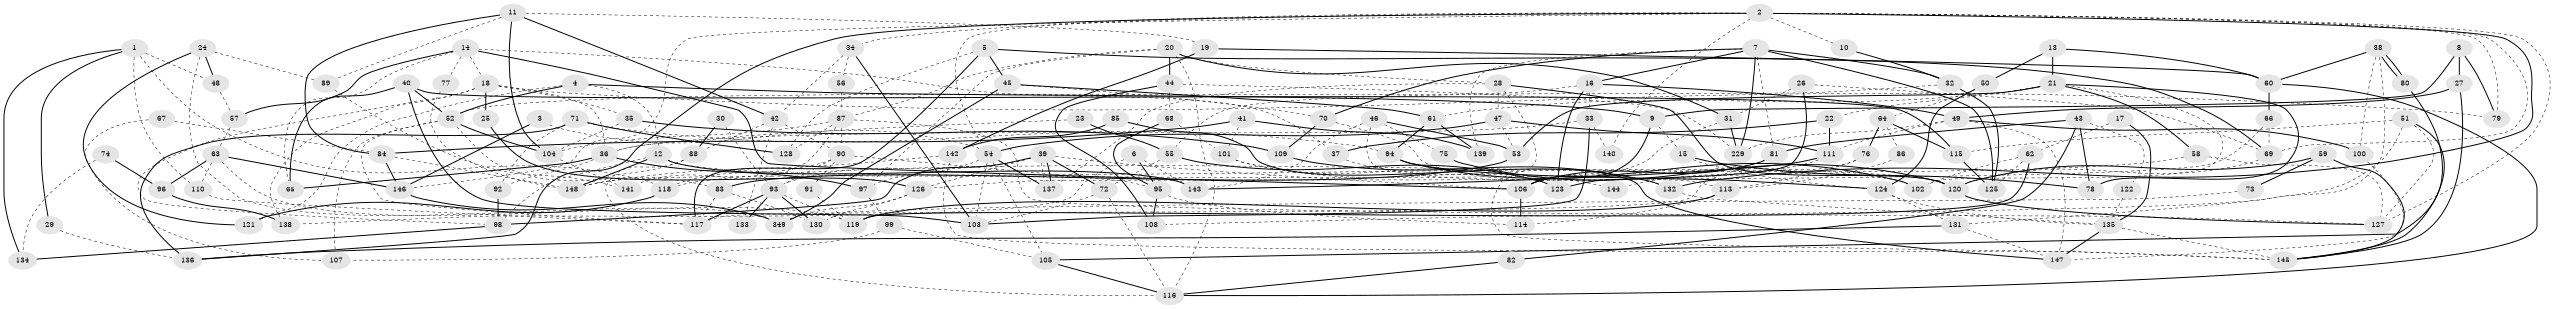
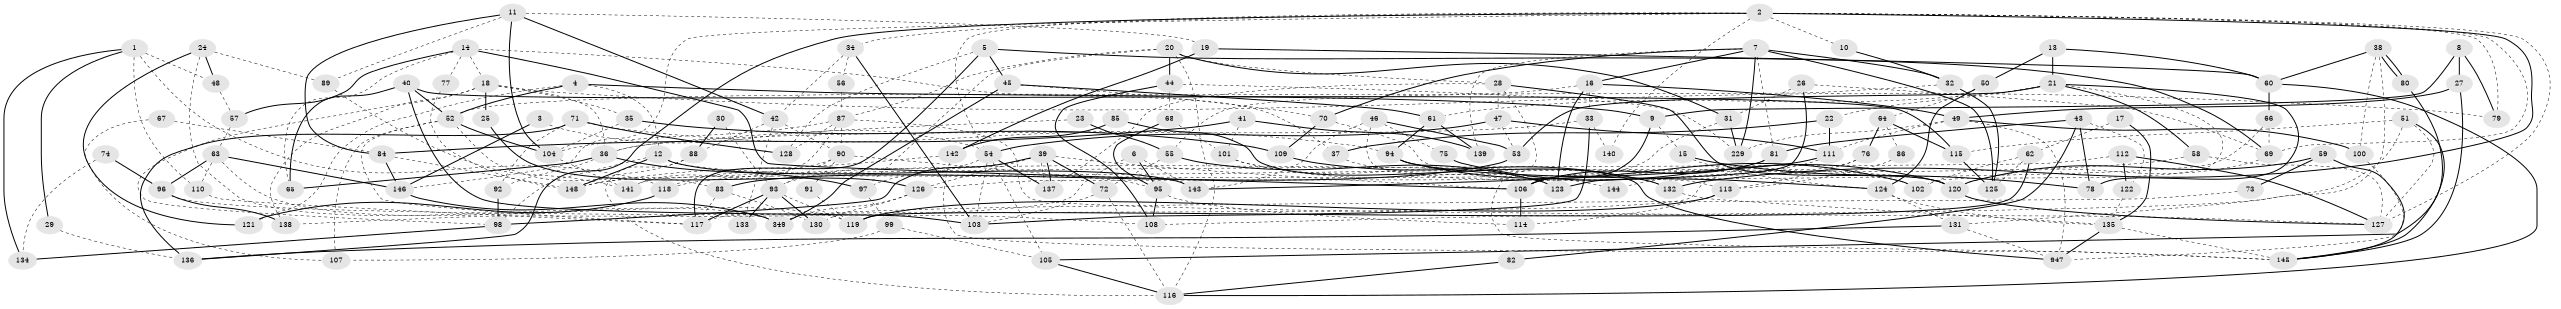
none -> (2123, 154)
none -> (654, 214)
(2057, 261) -> (2057, 261)
